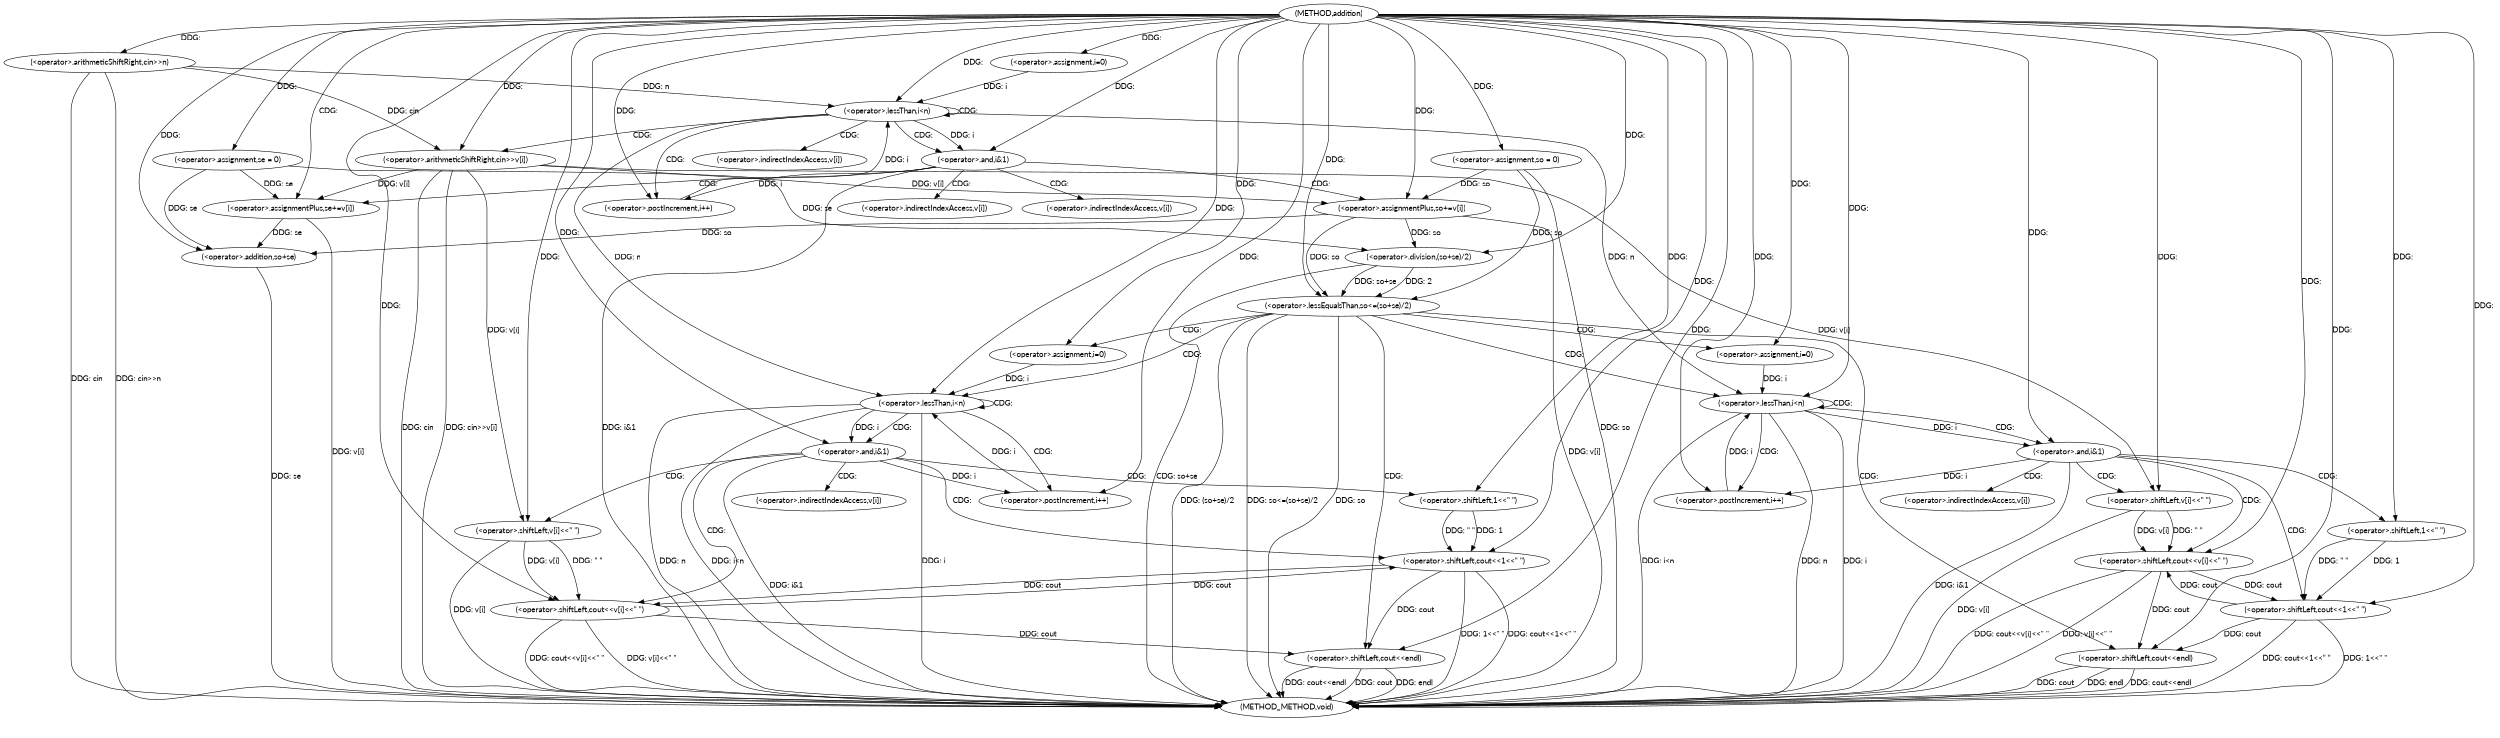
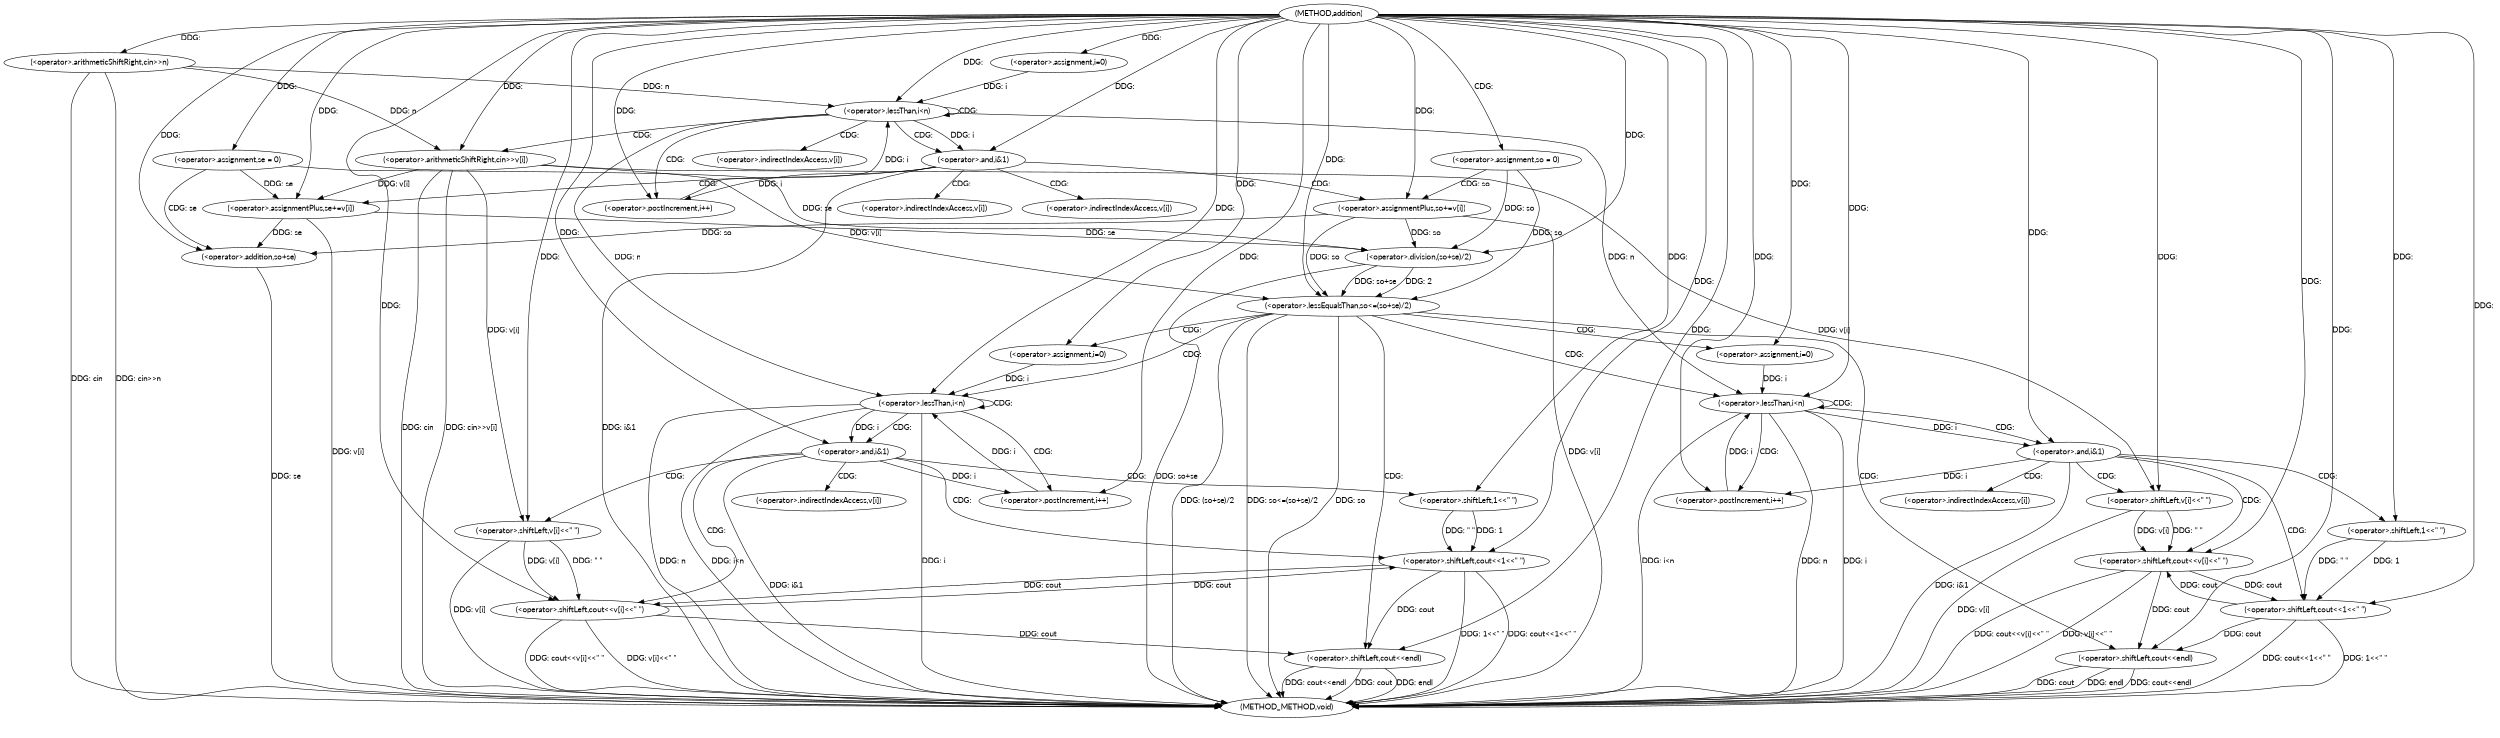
(1485, 87) -> (1485, 87)
(330, 111) -> (330, 111)
(403, 111) -> (403, 111)
(1475, 184) -> (1475, 184)
(930, 189) -> (897, 247)
(183, 209) -> (183, 209)
none -> (843, 229)
(1177, 477) -> (1177, 477)
(1616, 541) -> (1498, 216)
